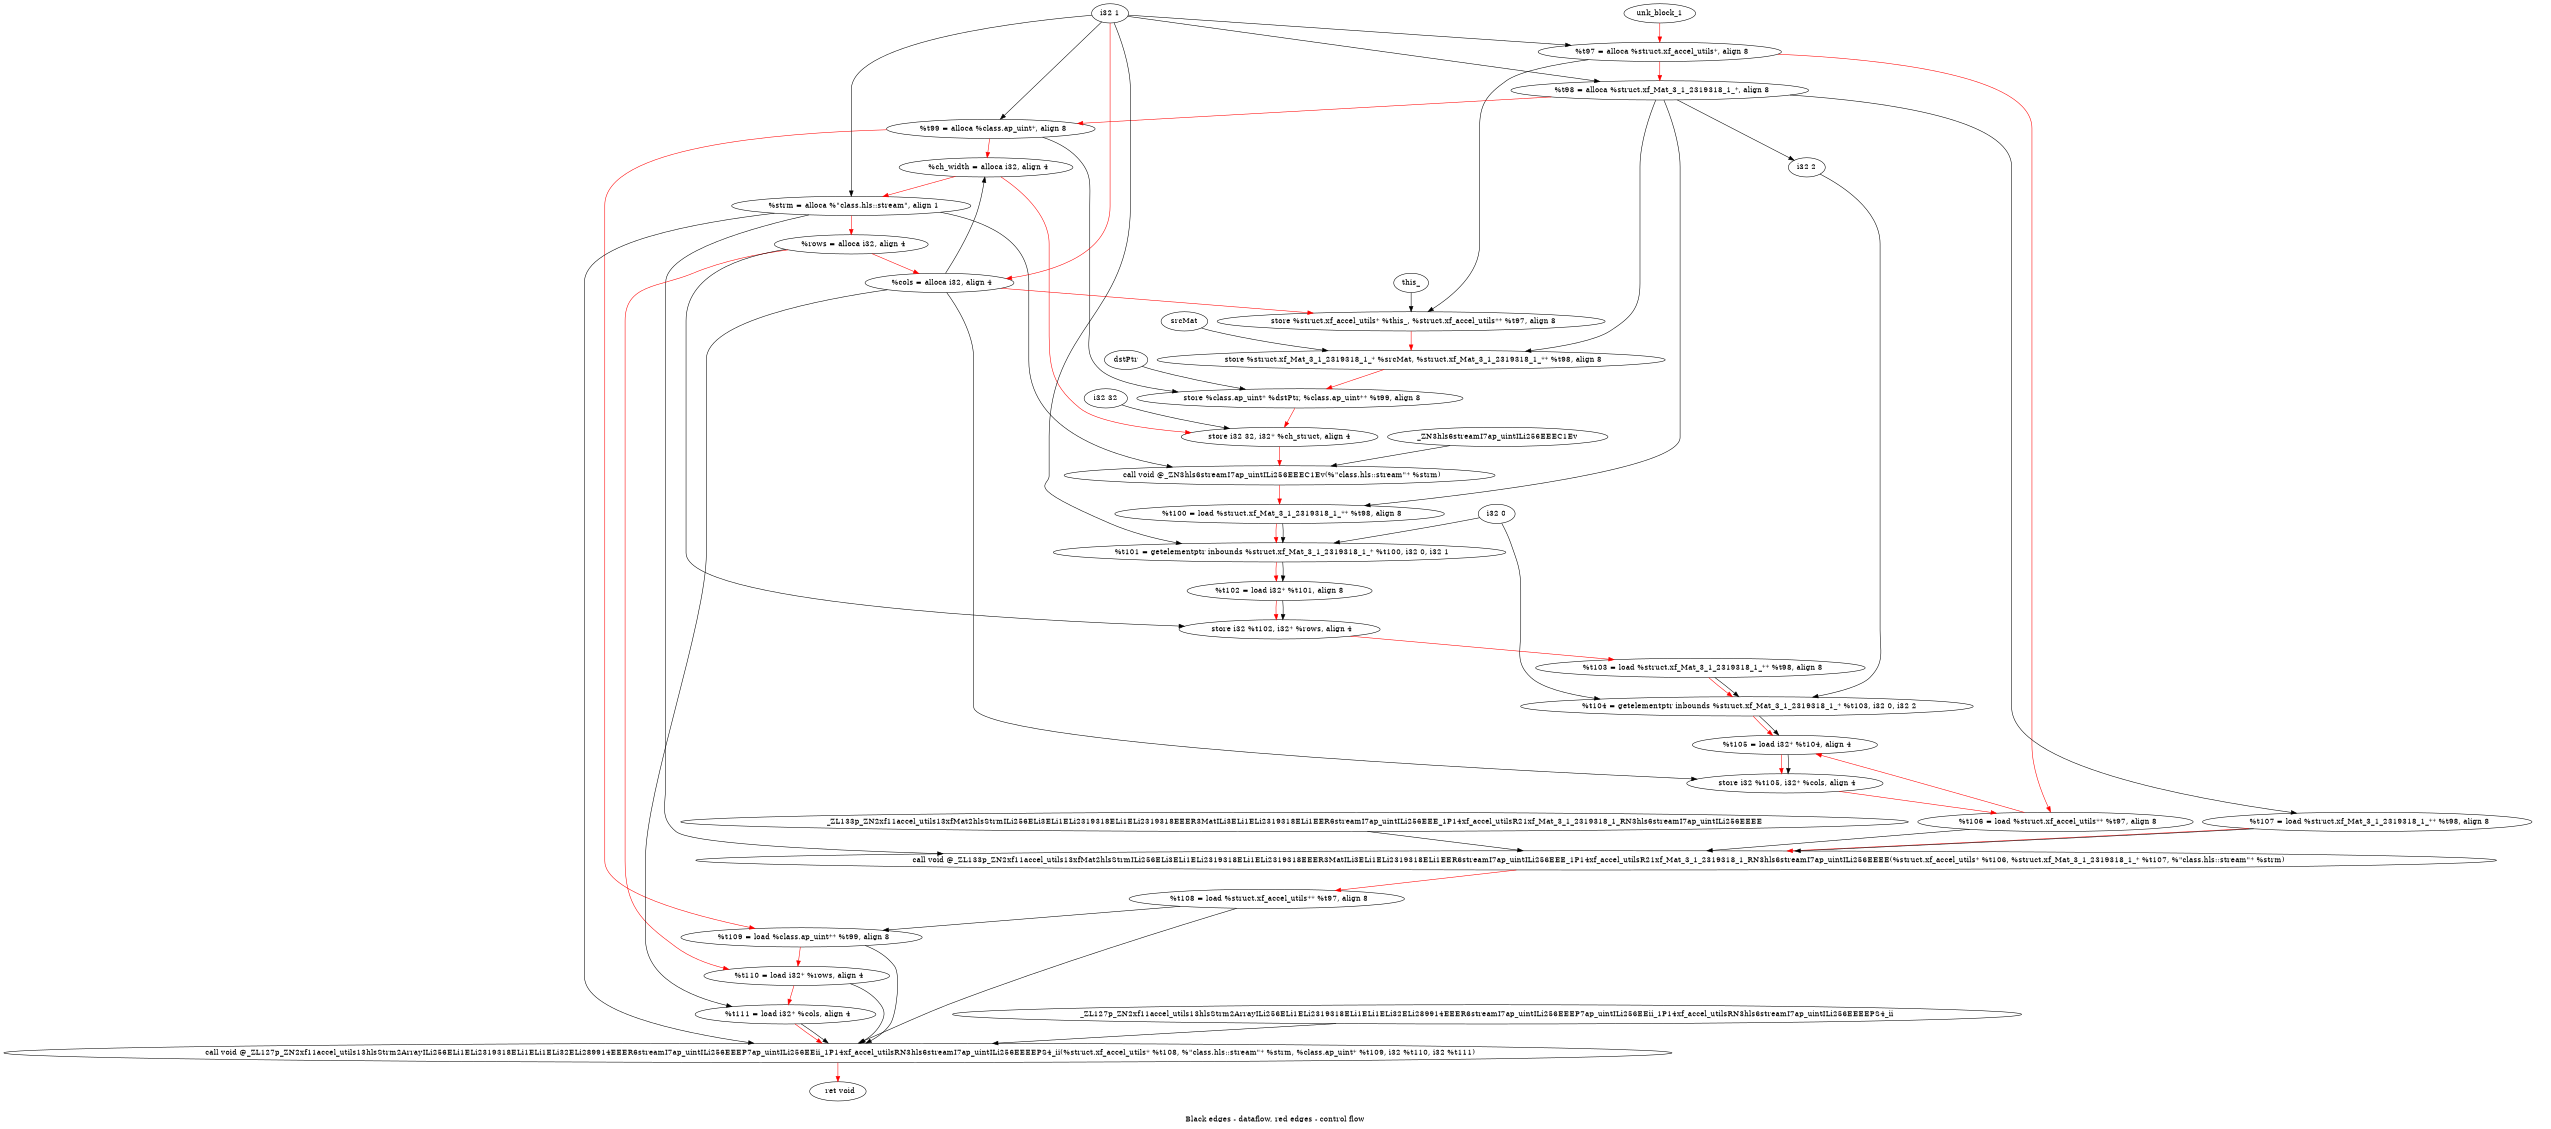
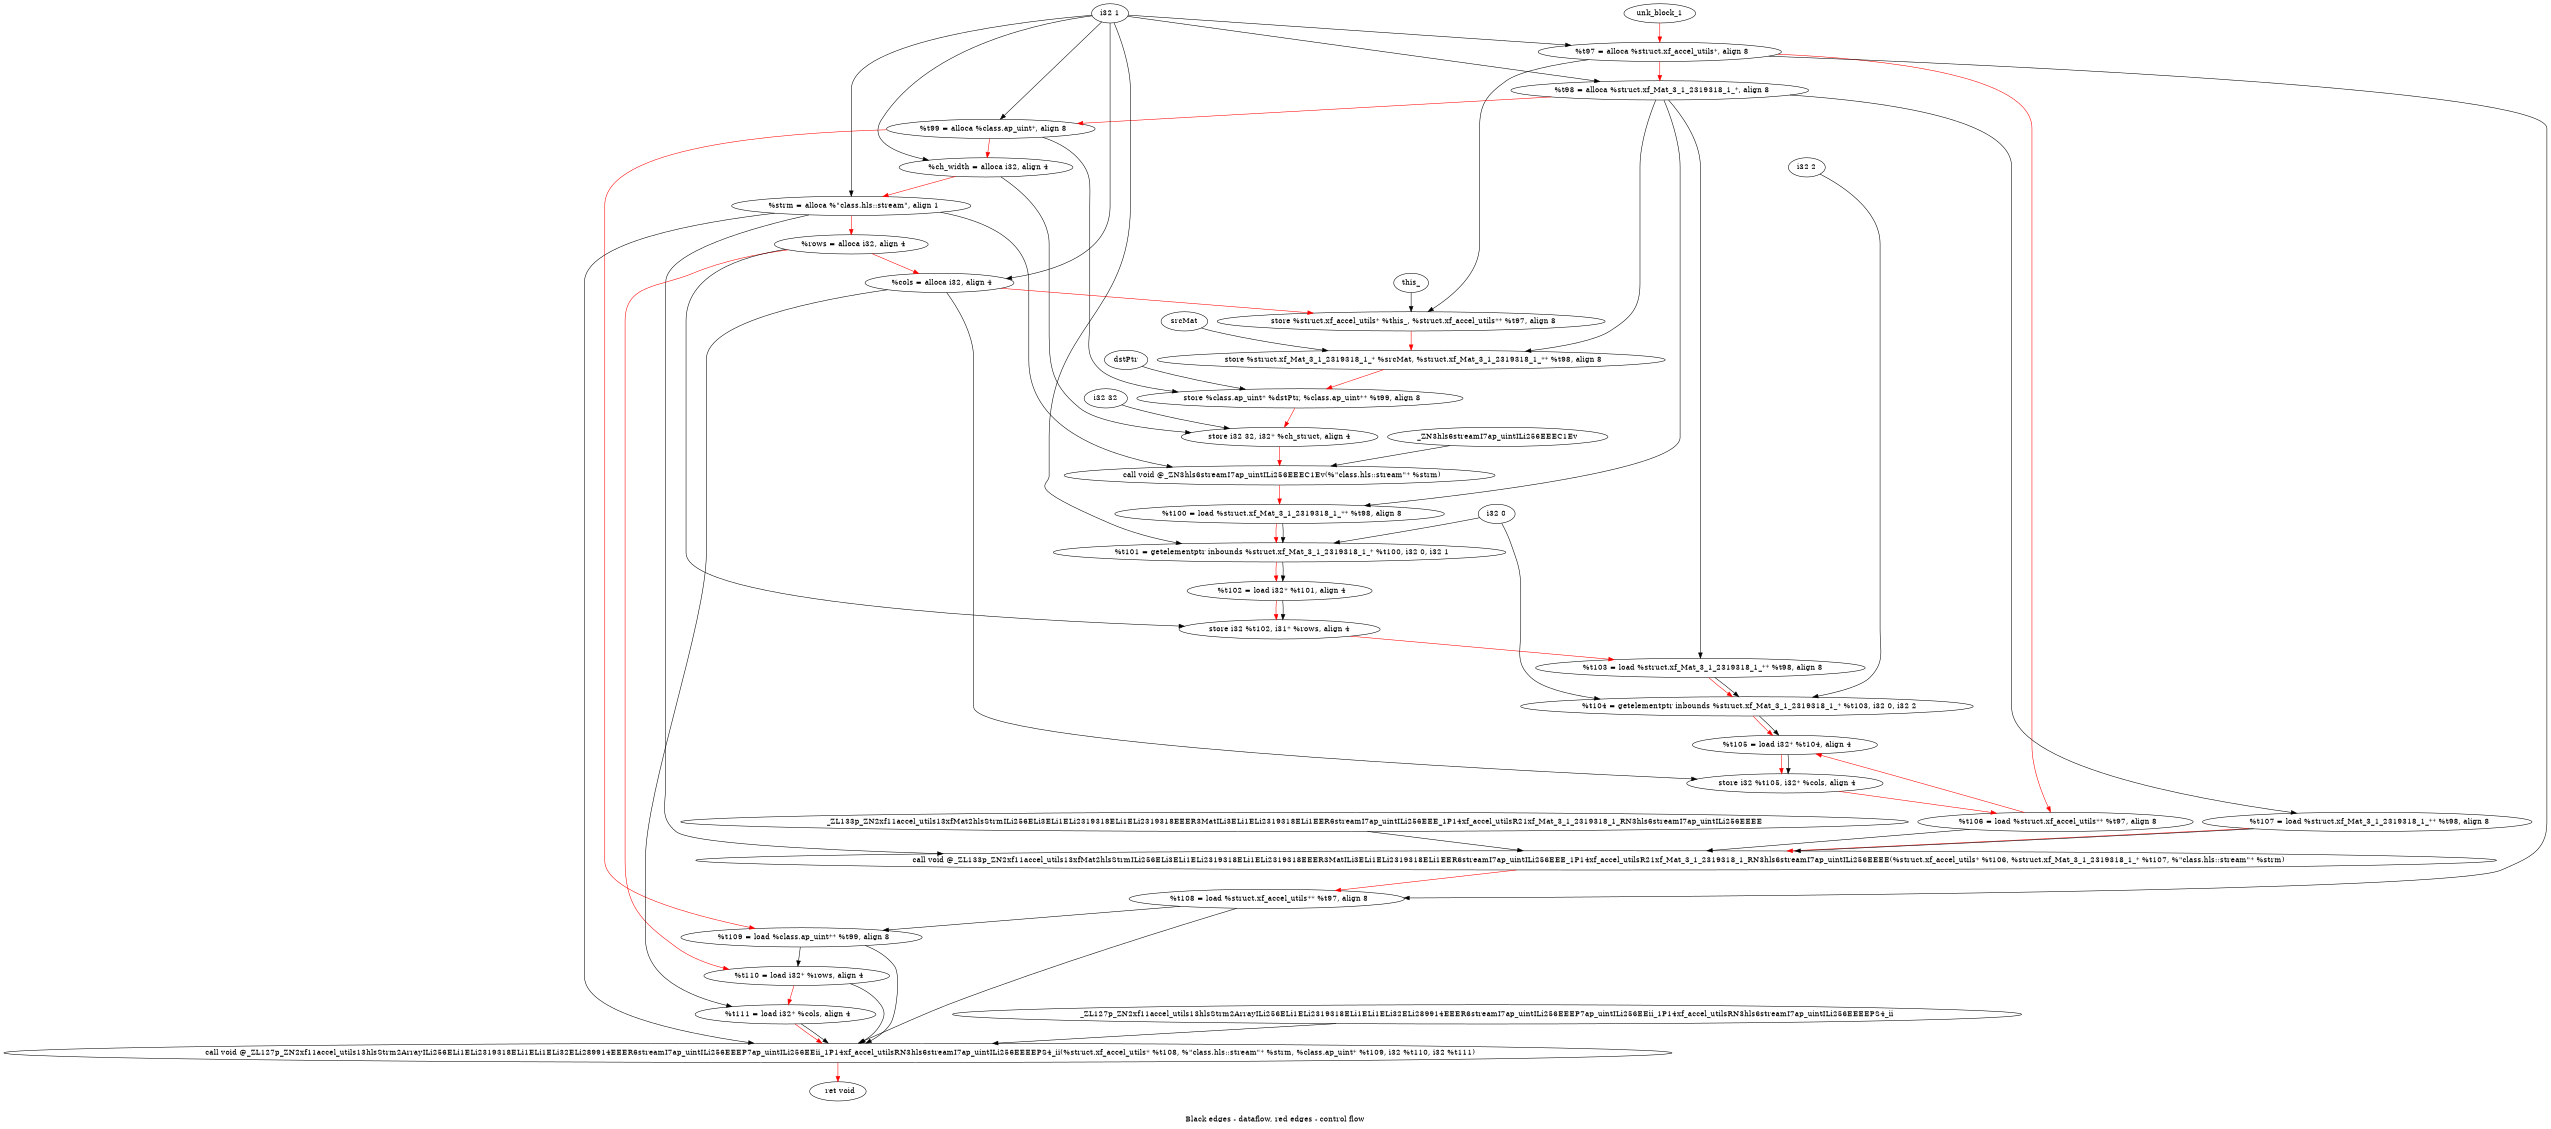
(1733, 129) -> (1700, 372)
(1110, 181) -> (1110, 181)
(970, 230) -> (945, 62)
(1049, 343) -> (1049, 343)
(1280, 591) -> (1280, 591)
(1280, 629) -> (1280, 629)
none -> (2547, 665)
(799, 954) -> (799, 954)
